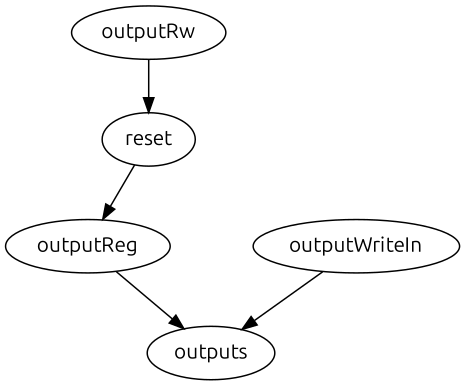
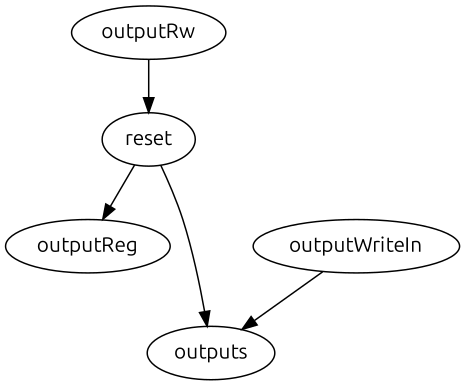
(144, 295) -> (188, 237)
